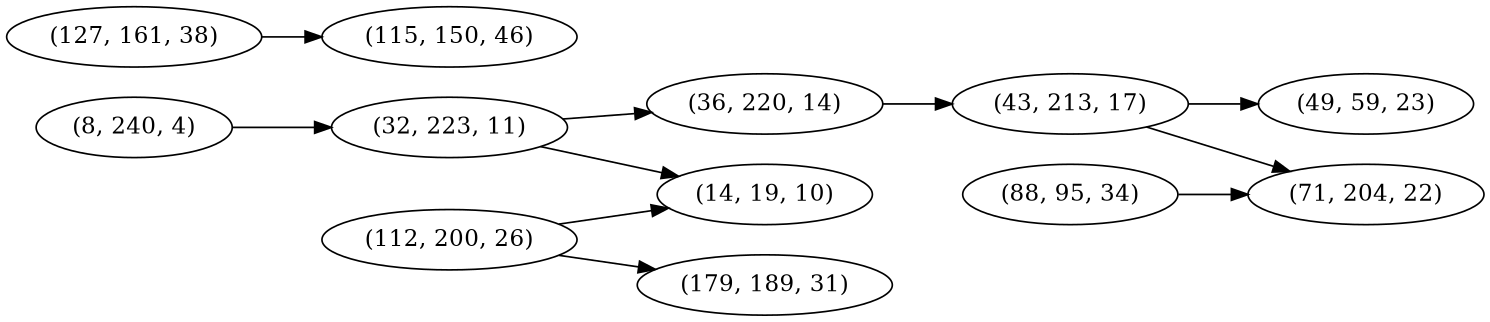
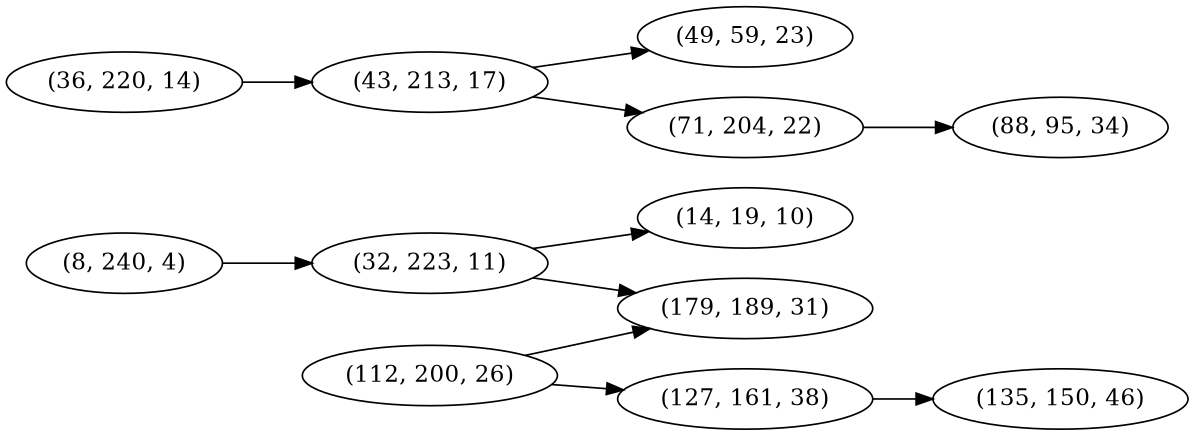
(449, 37) -> (1060, 399)
(599, 116) -> (576, 284)
(1205, 194) -> (899, 127)
(605, 217) -> (579, 387)
